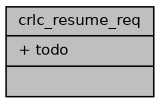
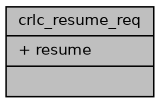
(44, 50) -> (56, 50)
